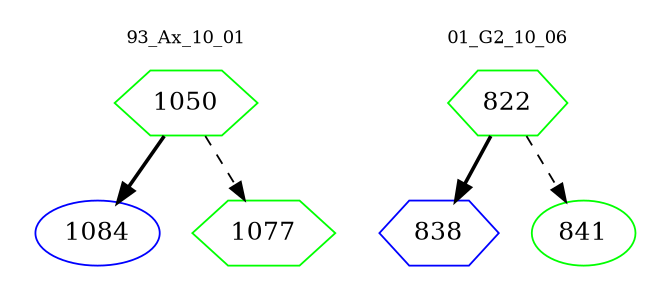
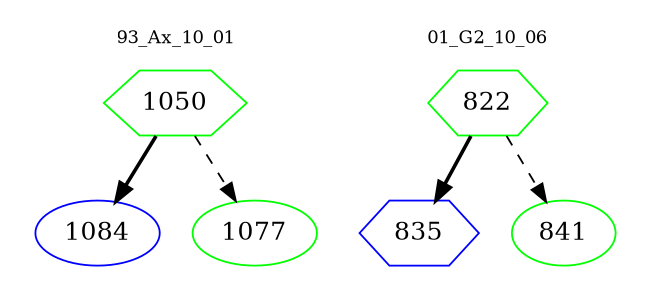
(264, 233) -> (255, 233)
(439, 233) -> (419, 233)
